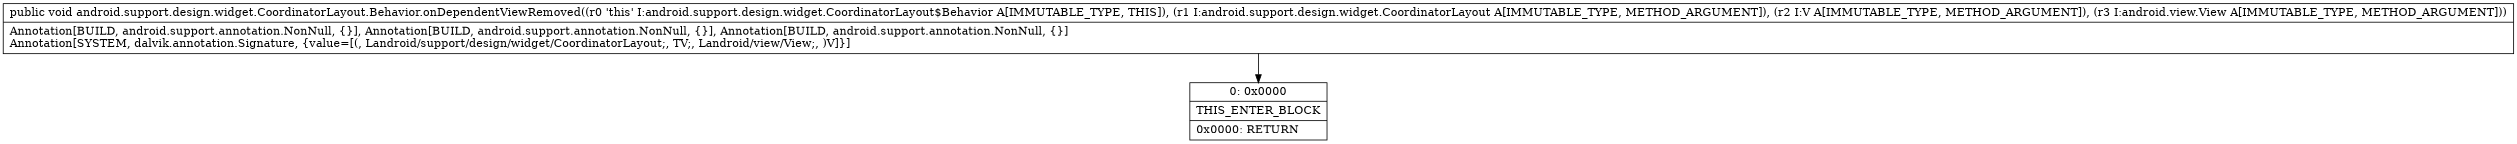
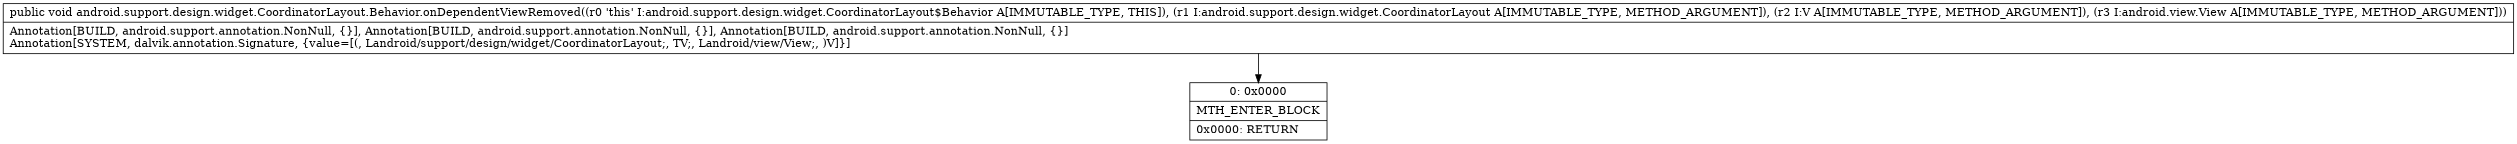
(1258, 111) -> (1258, 111)
